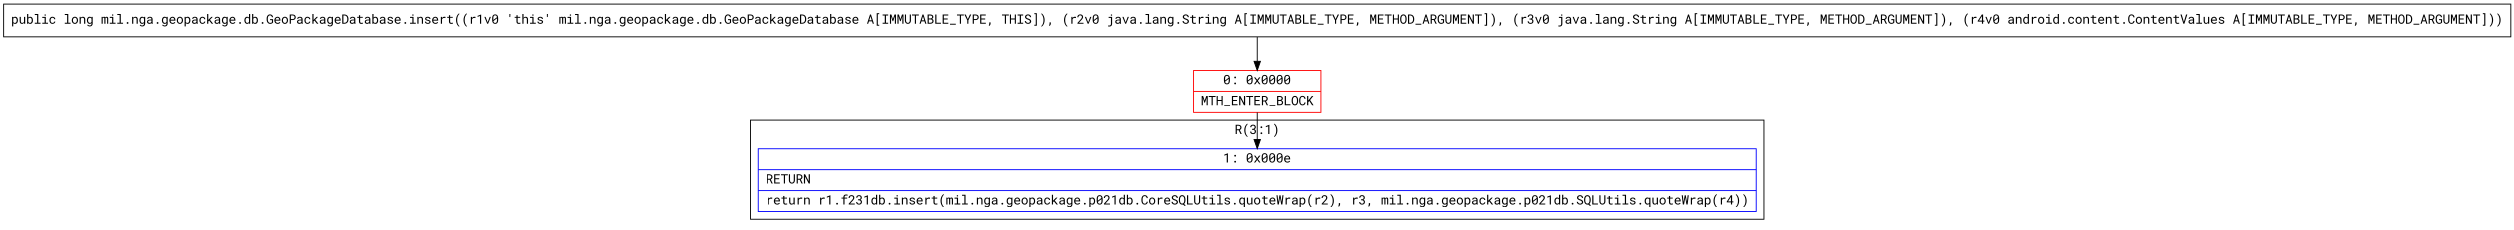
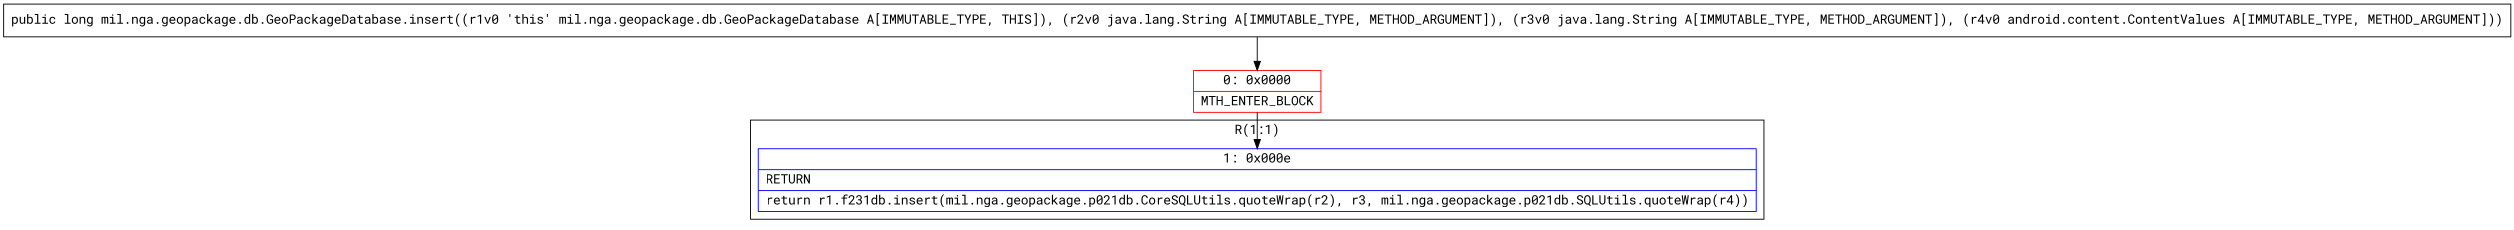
(1257, 131) -> (1257, 131)
